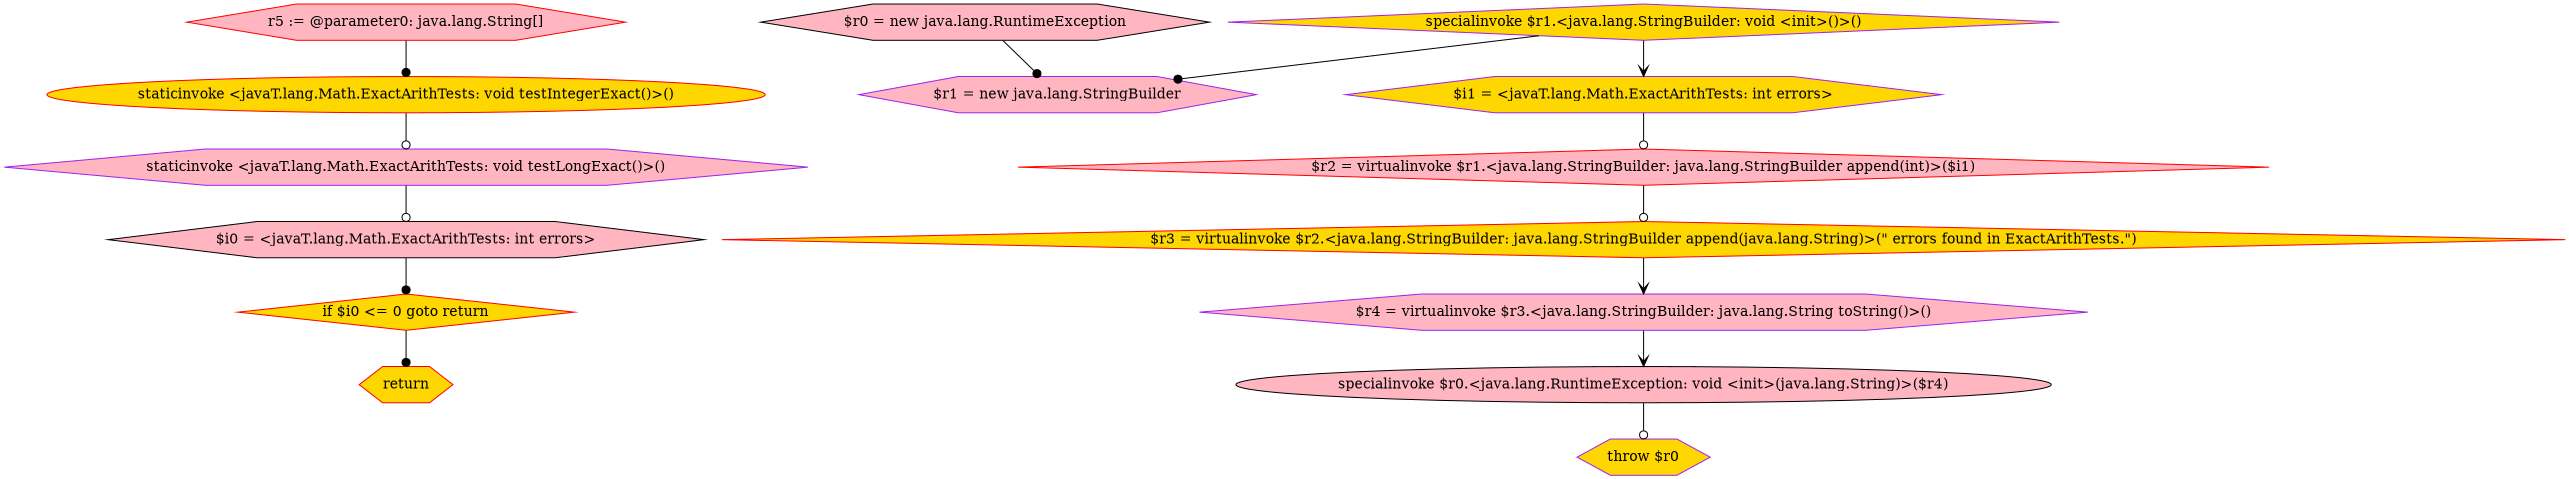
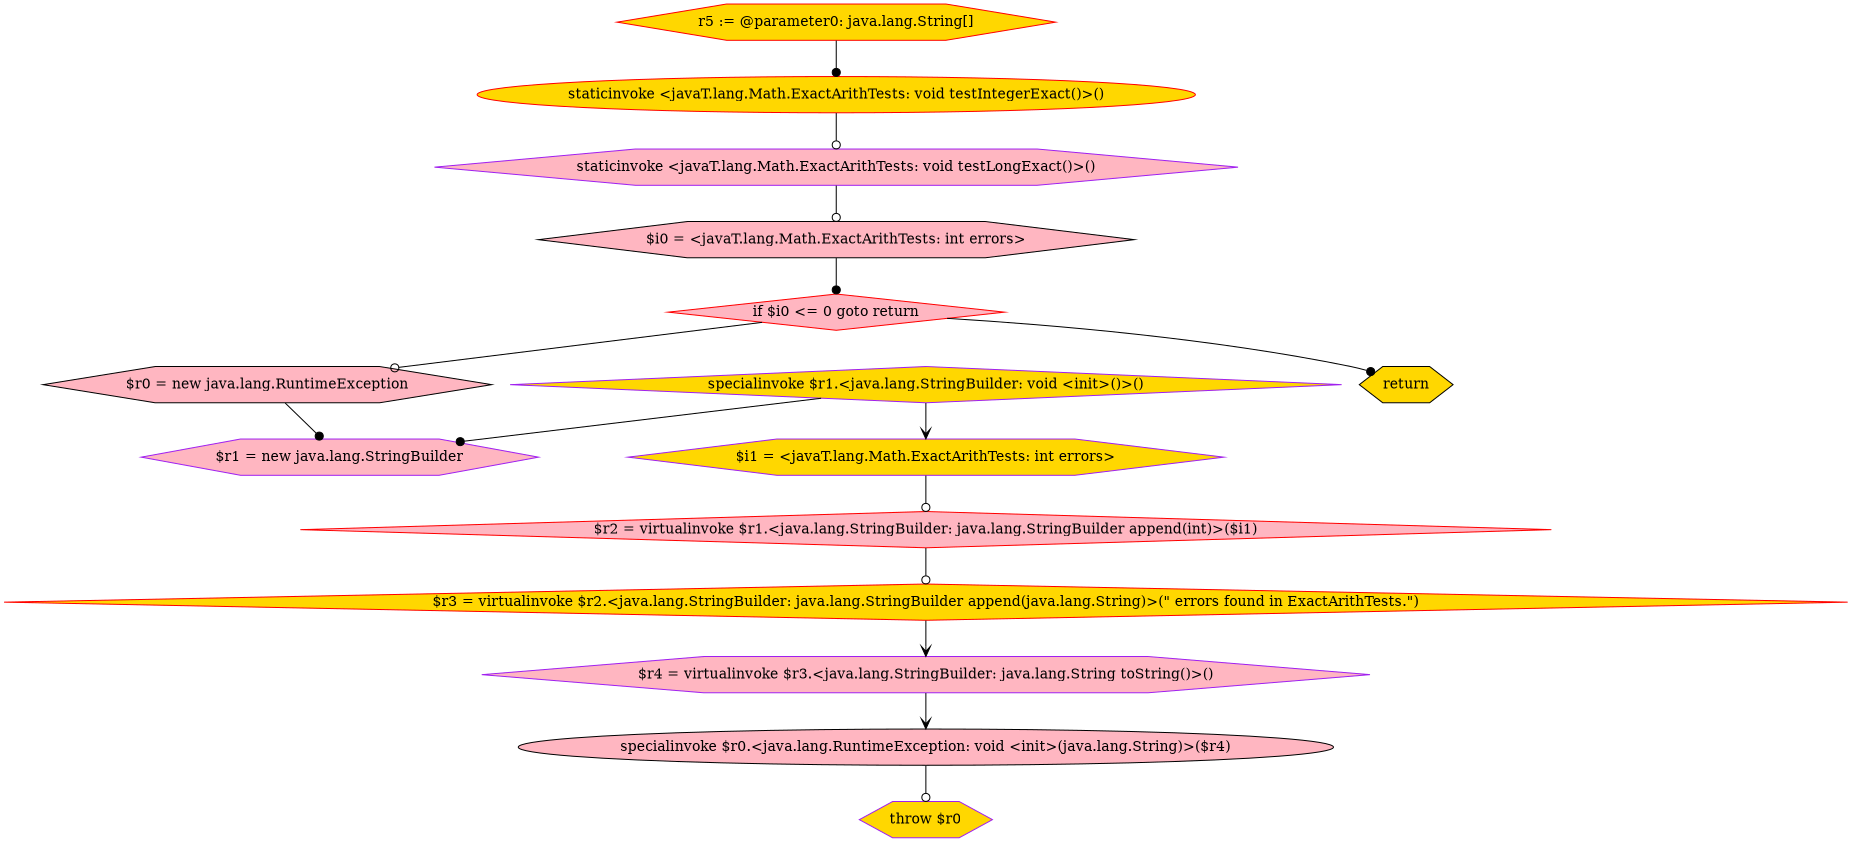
(406, 22) -> (836, 22)
(406, 312) -> (836, 312)
none -> (580, 345)
(406, 385) -> (1406, 385)
